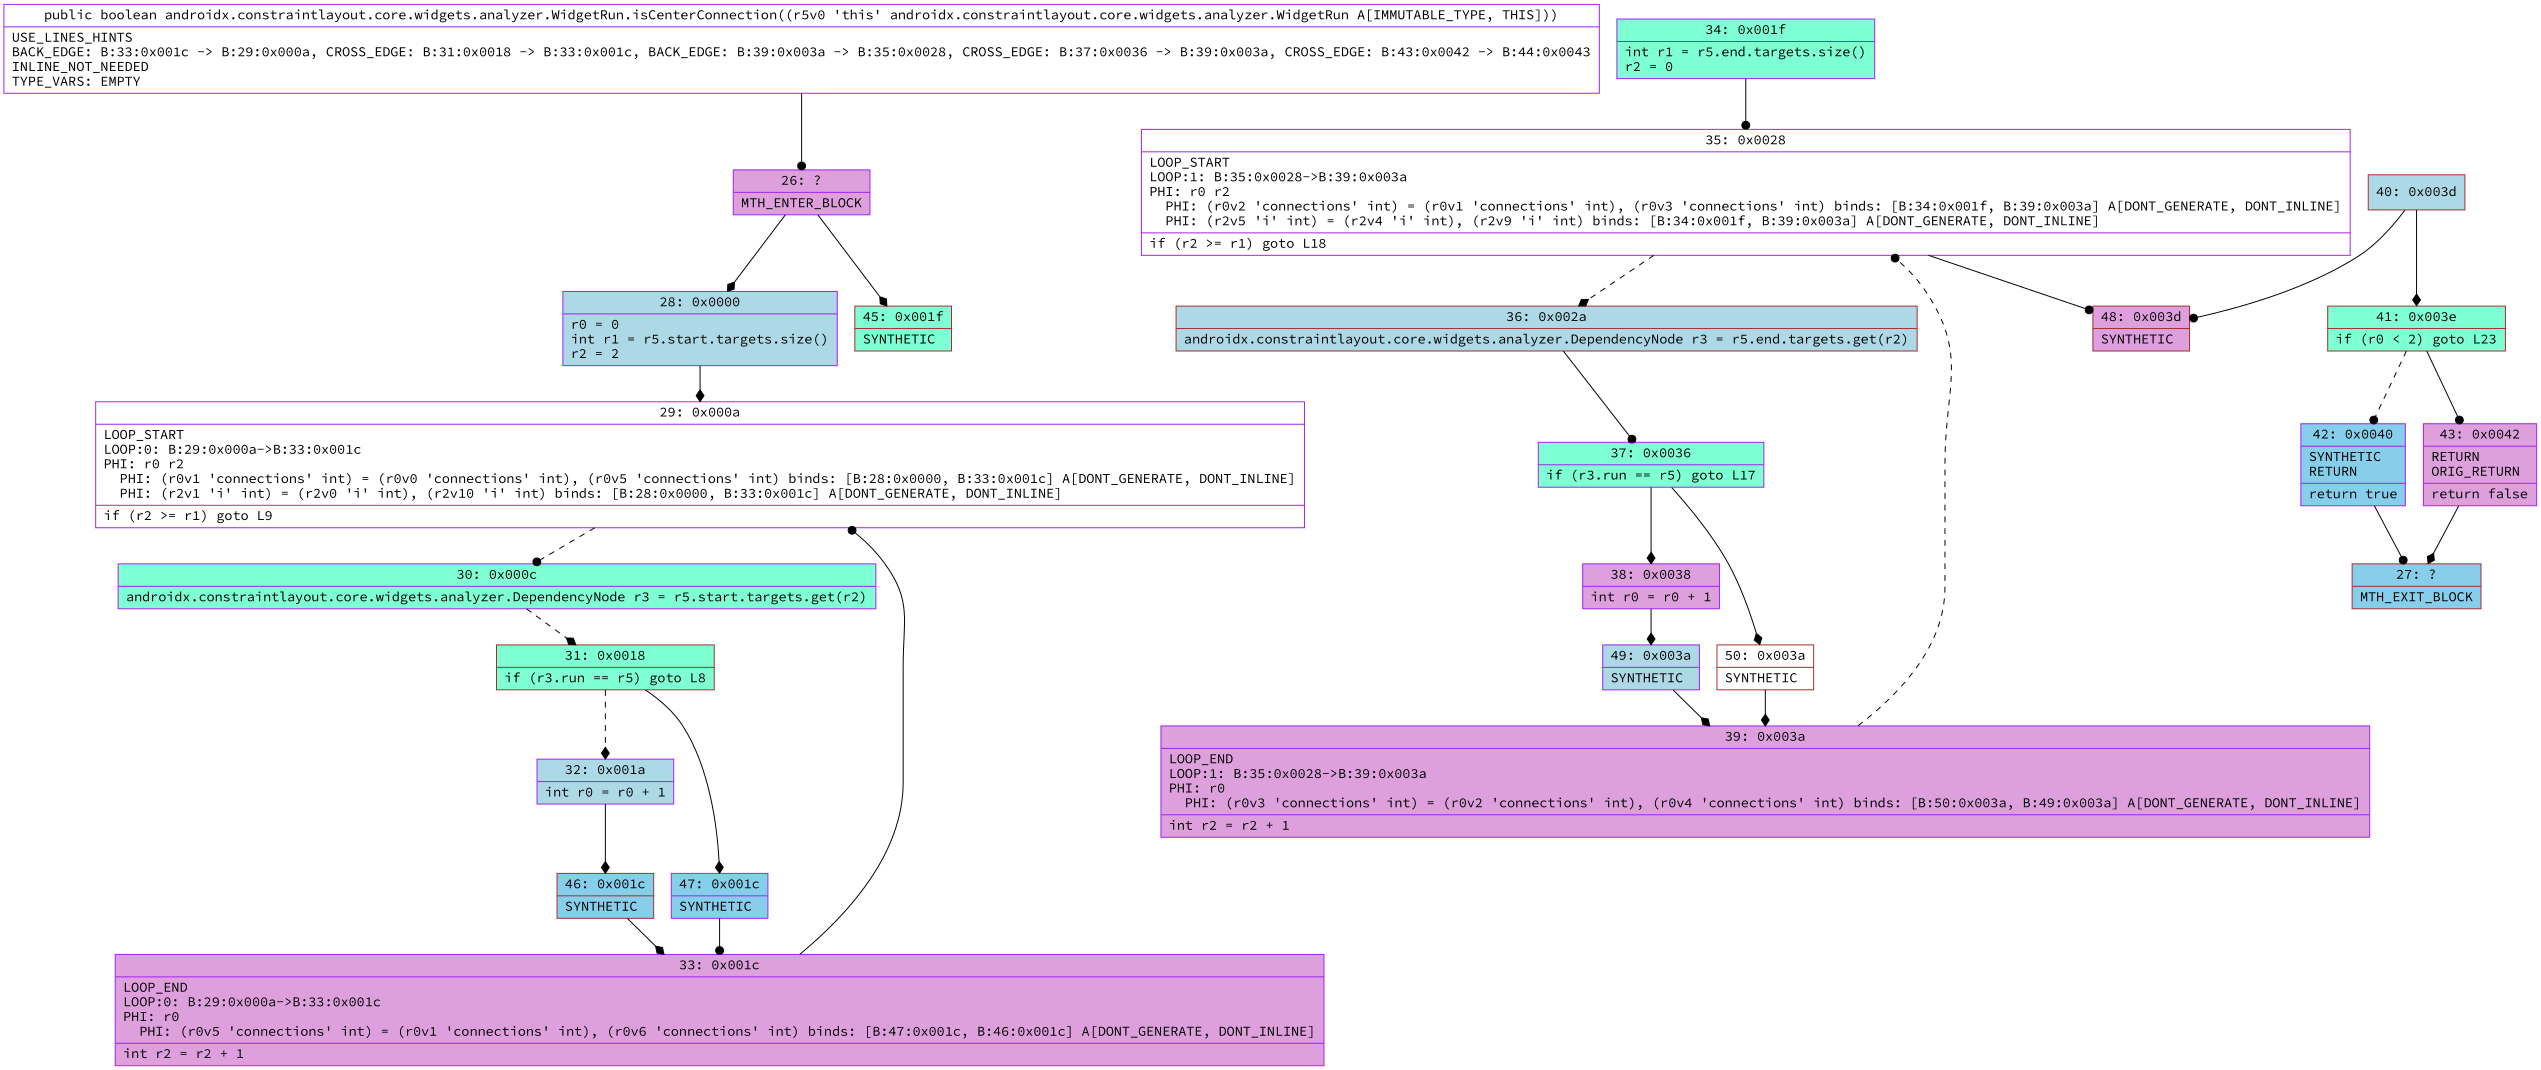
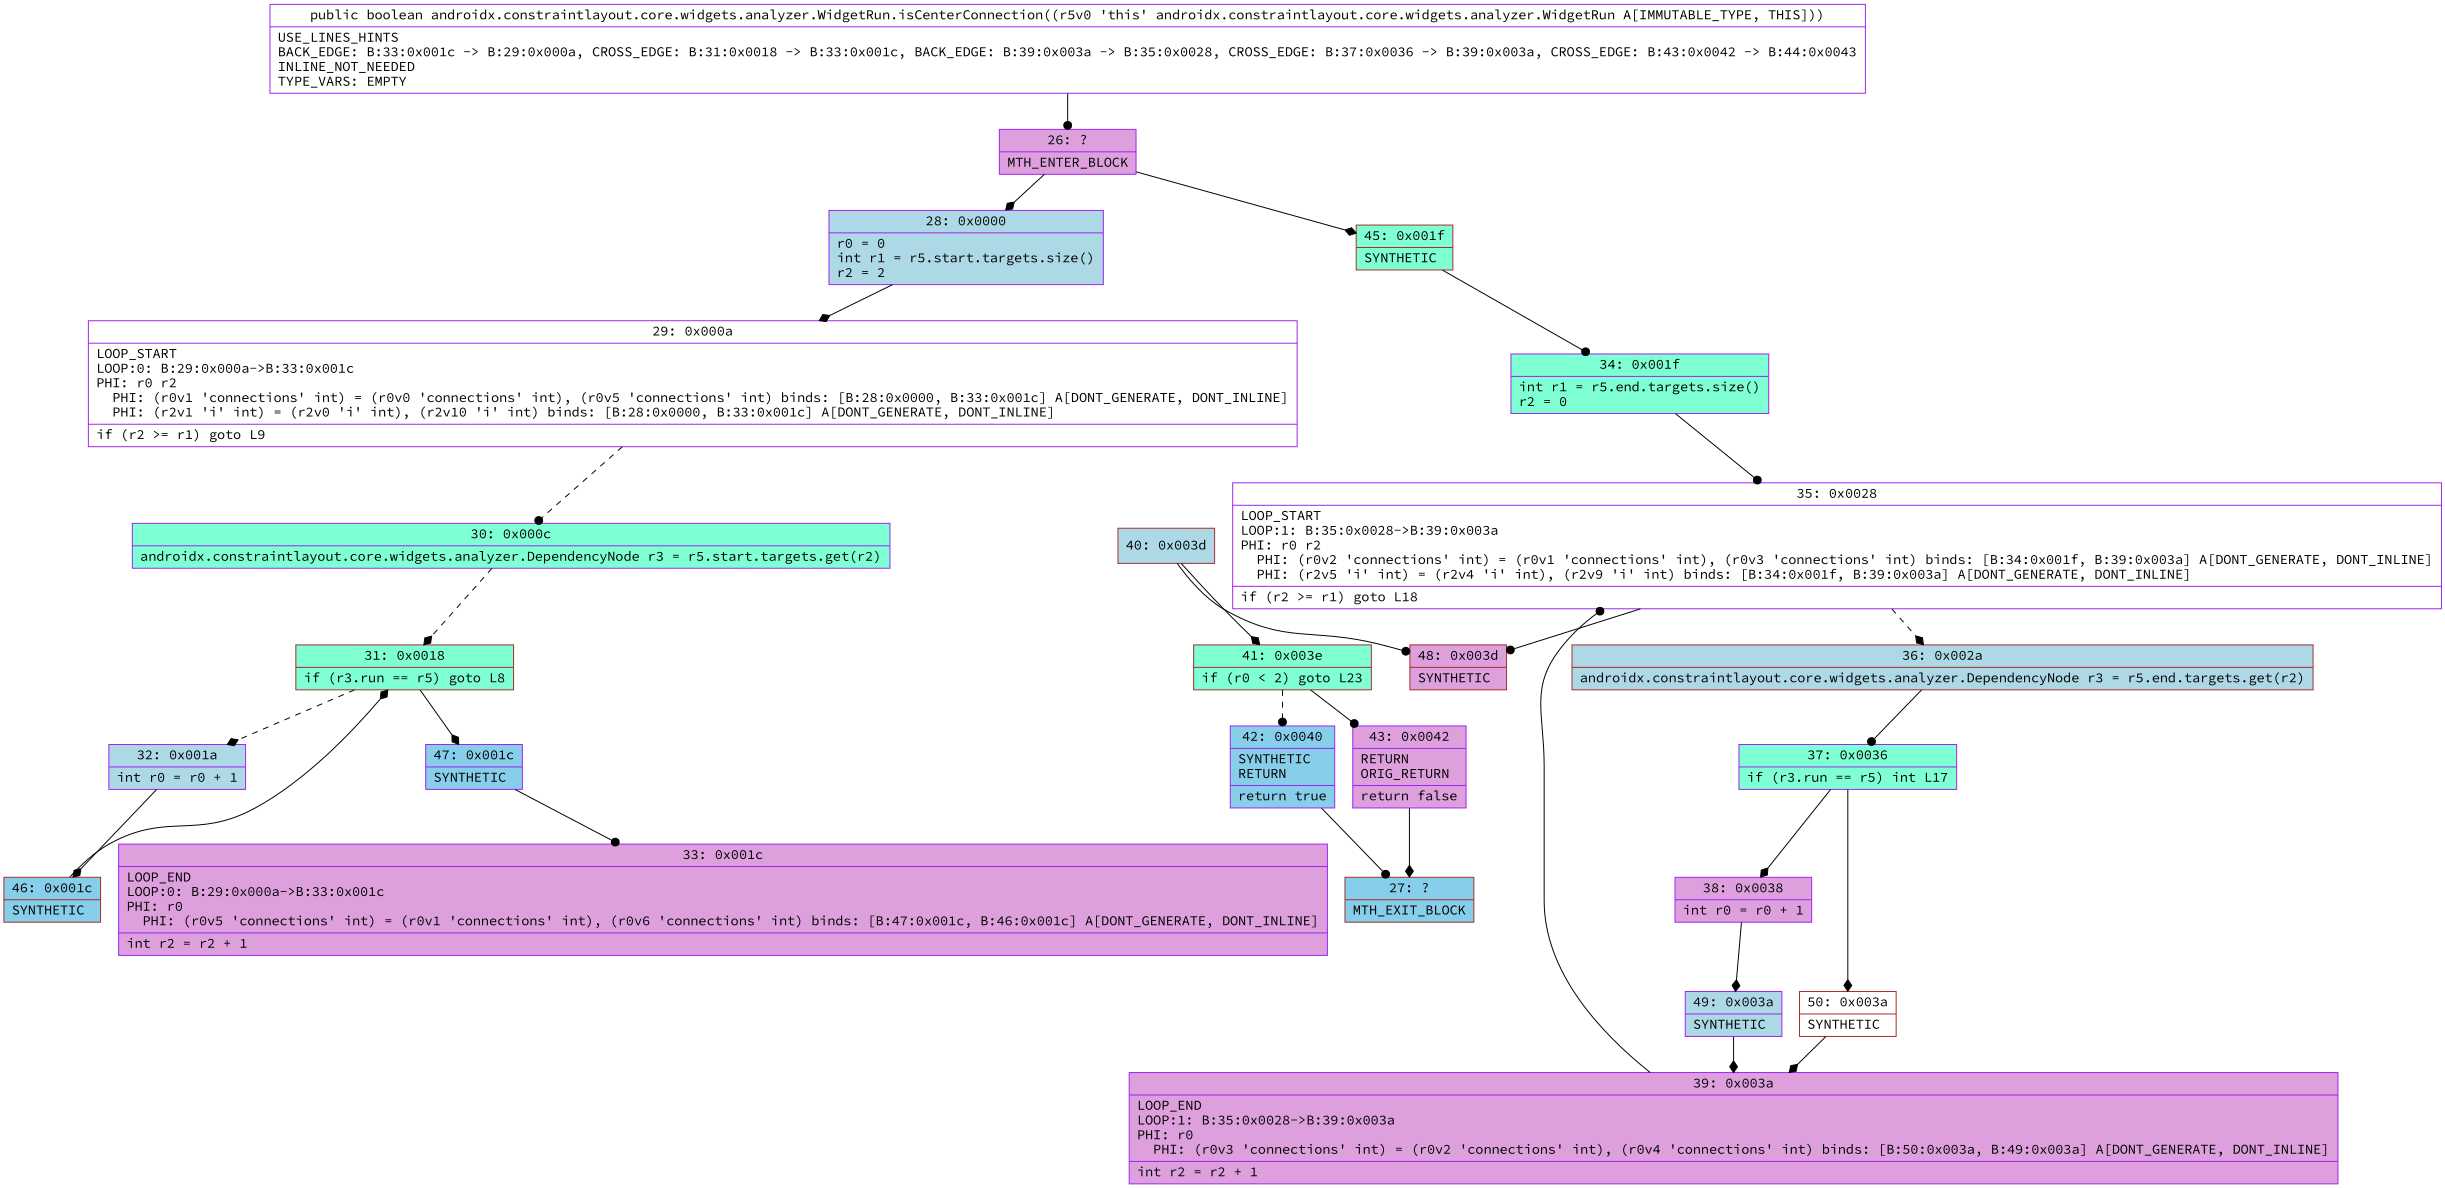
none -> (1512, 310)
(1651, 476) -> (1848, 778)
(1945, 501) -> (1544, 851)
(903, 753) -> none
(641, 932) -> (238, 816)
